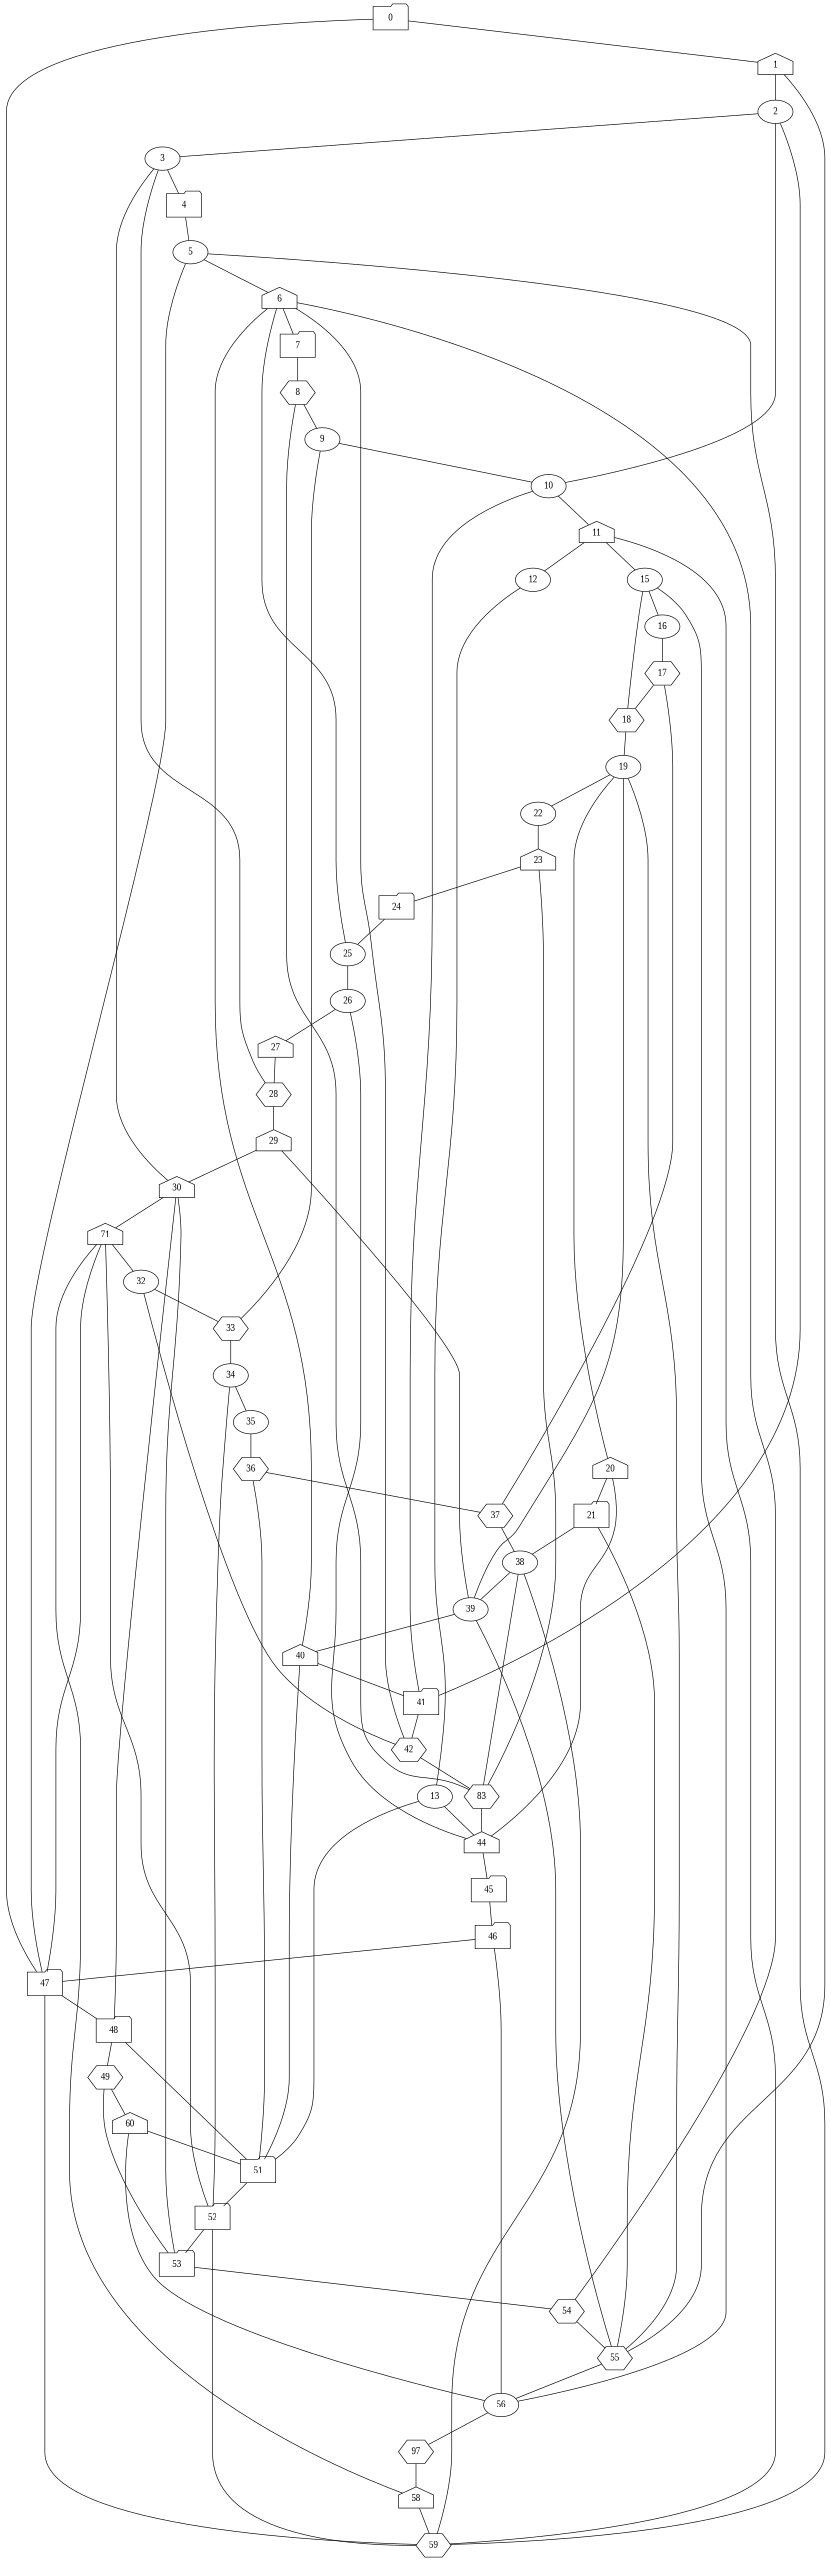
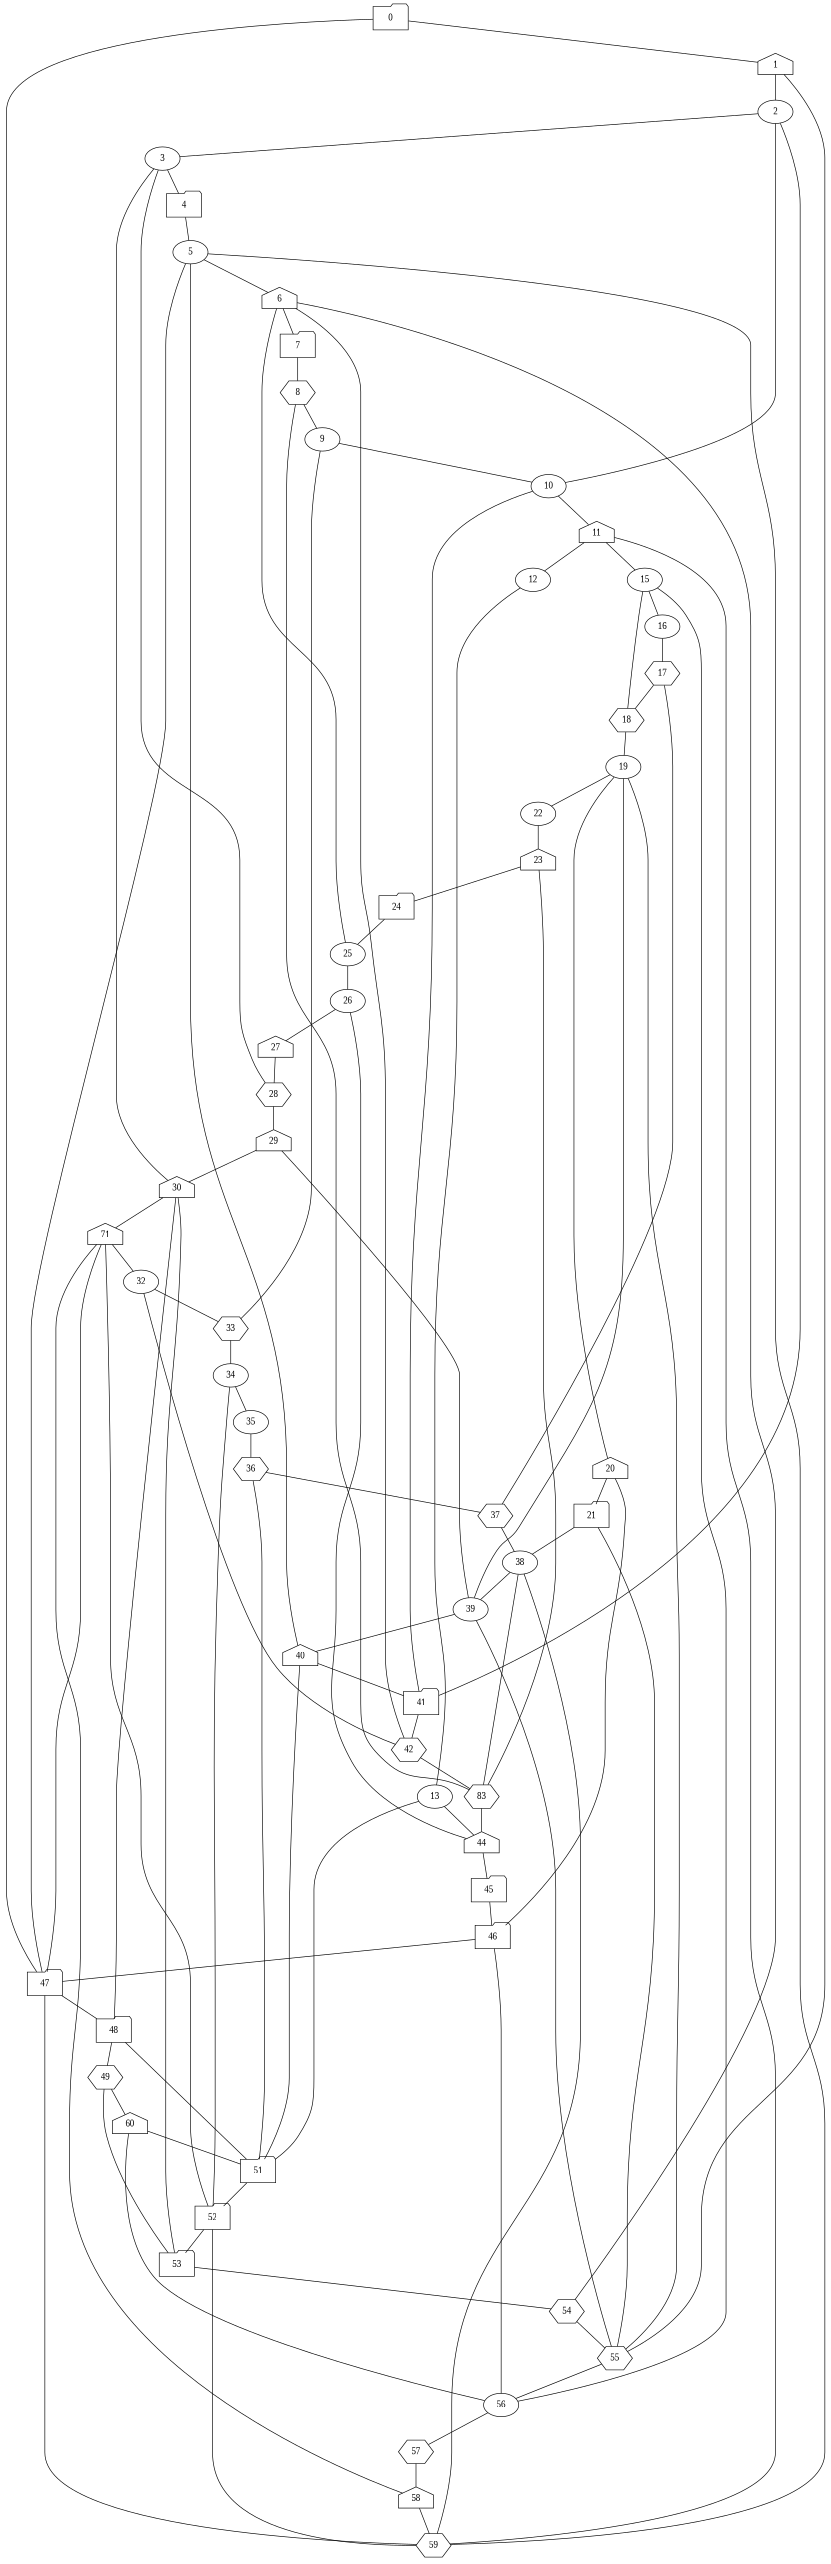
(215, 975) -> (190, 962)
(580, 1669) -> (605, 1716)
(416, 2452) -> (416, 2452)
